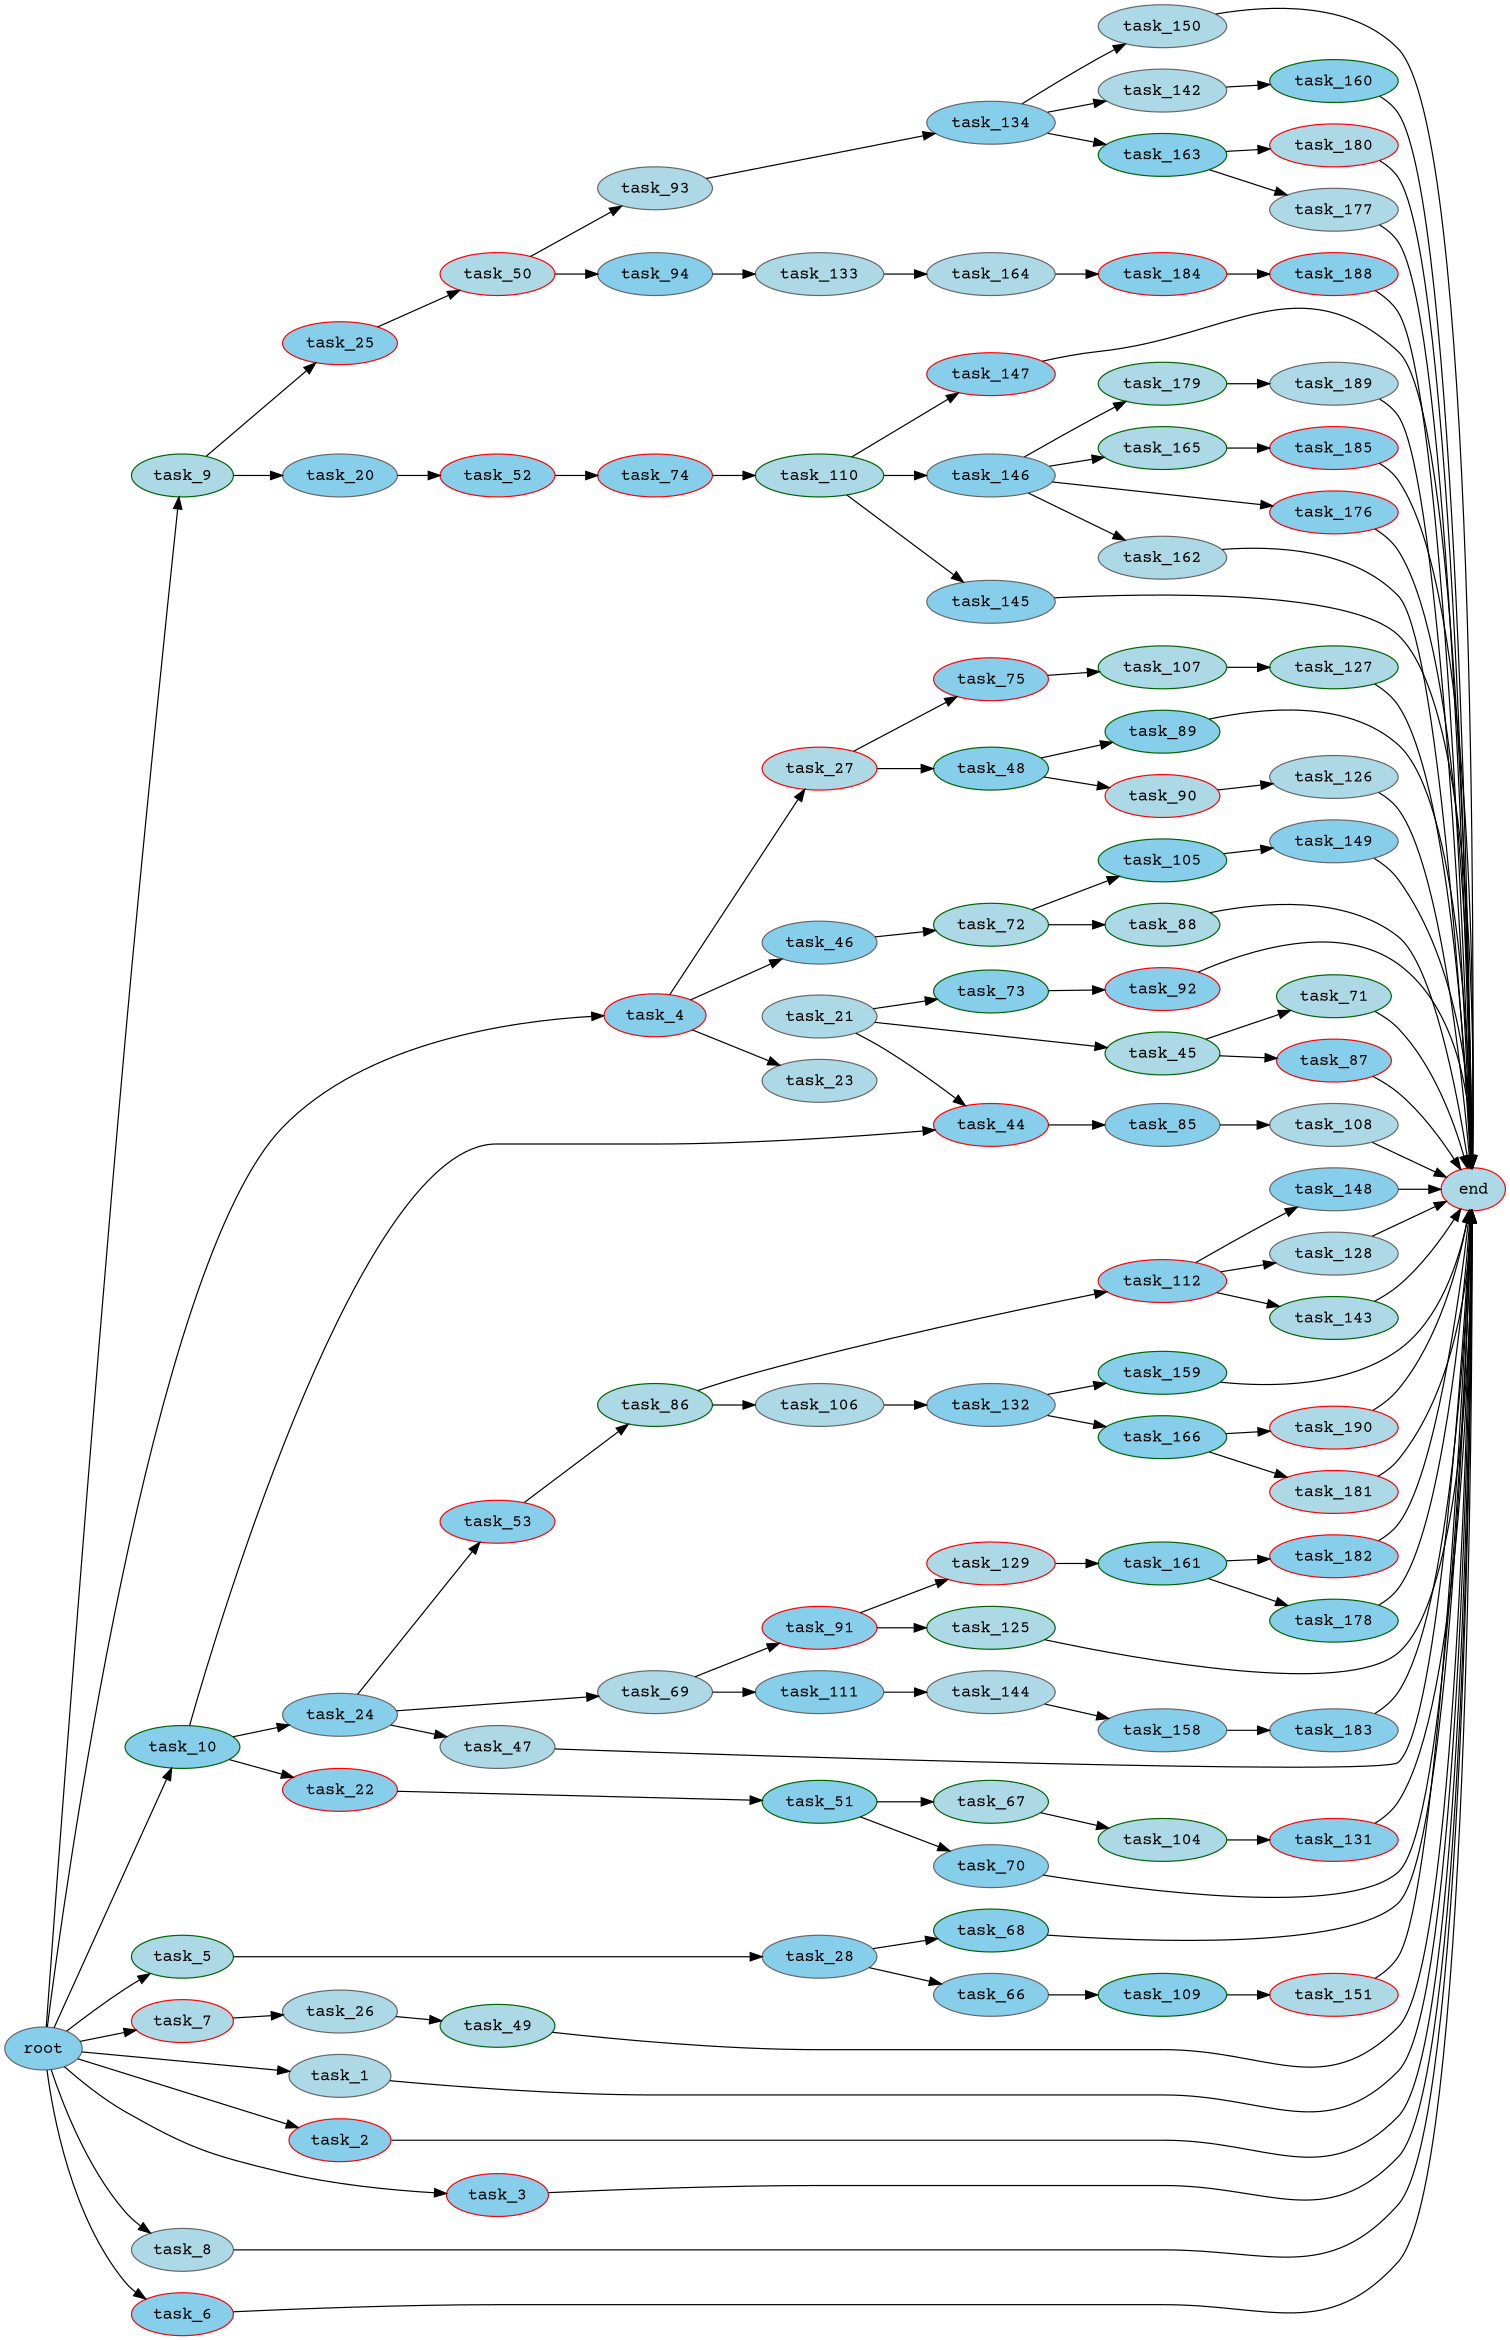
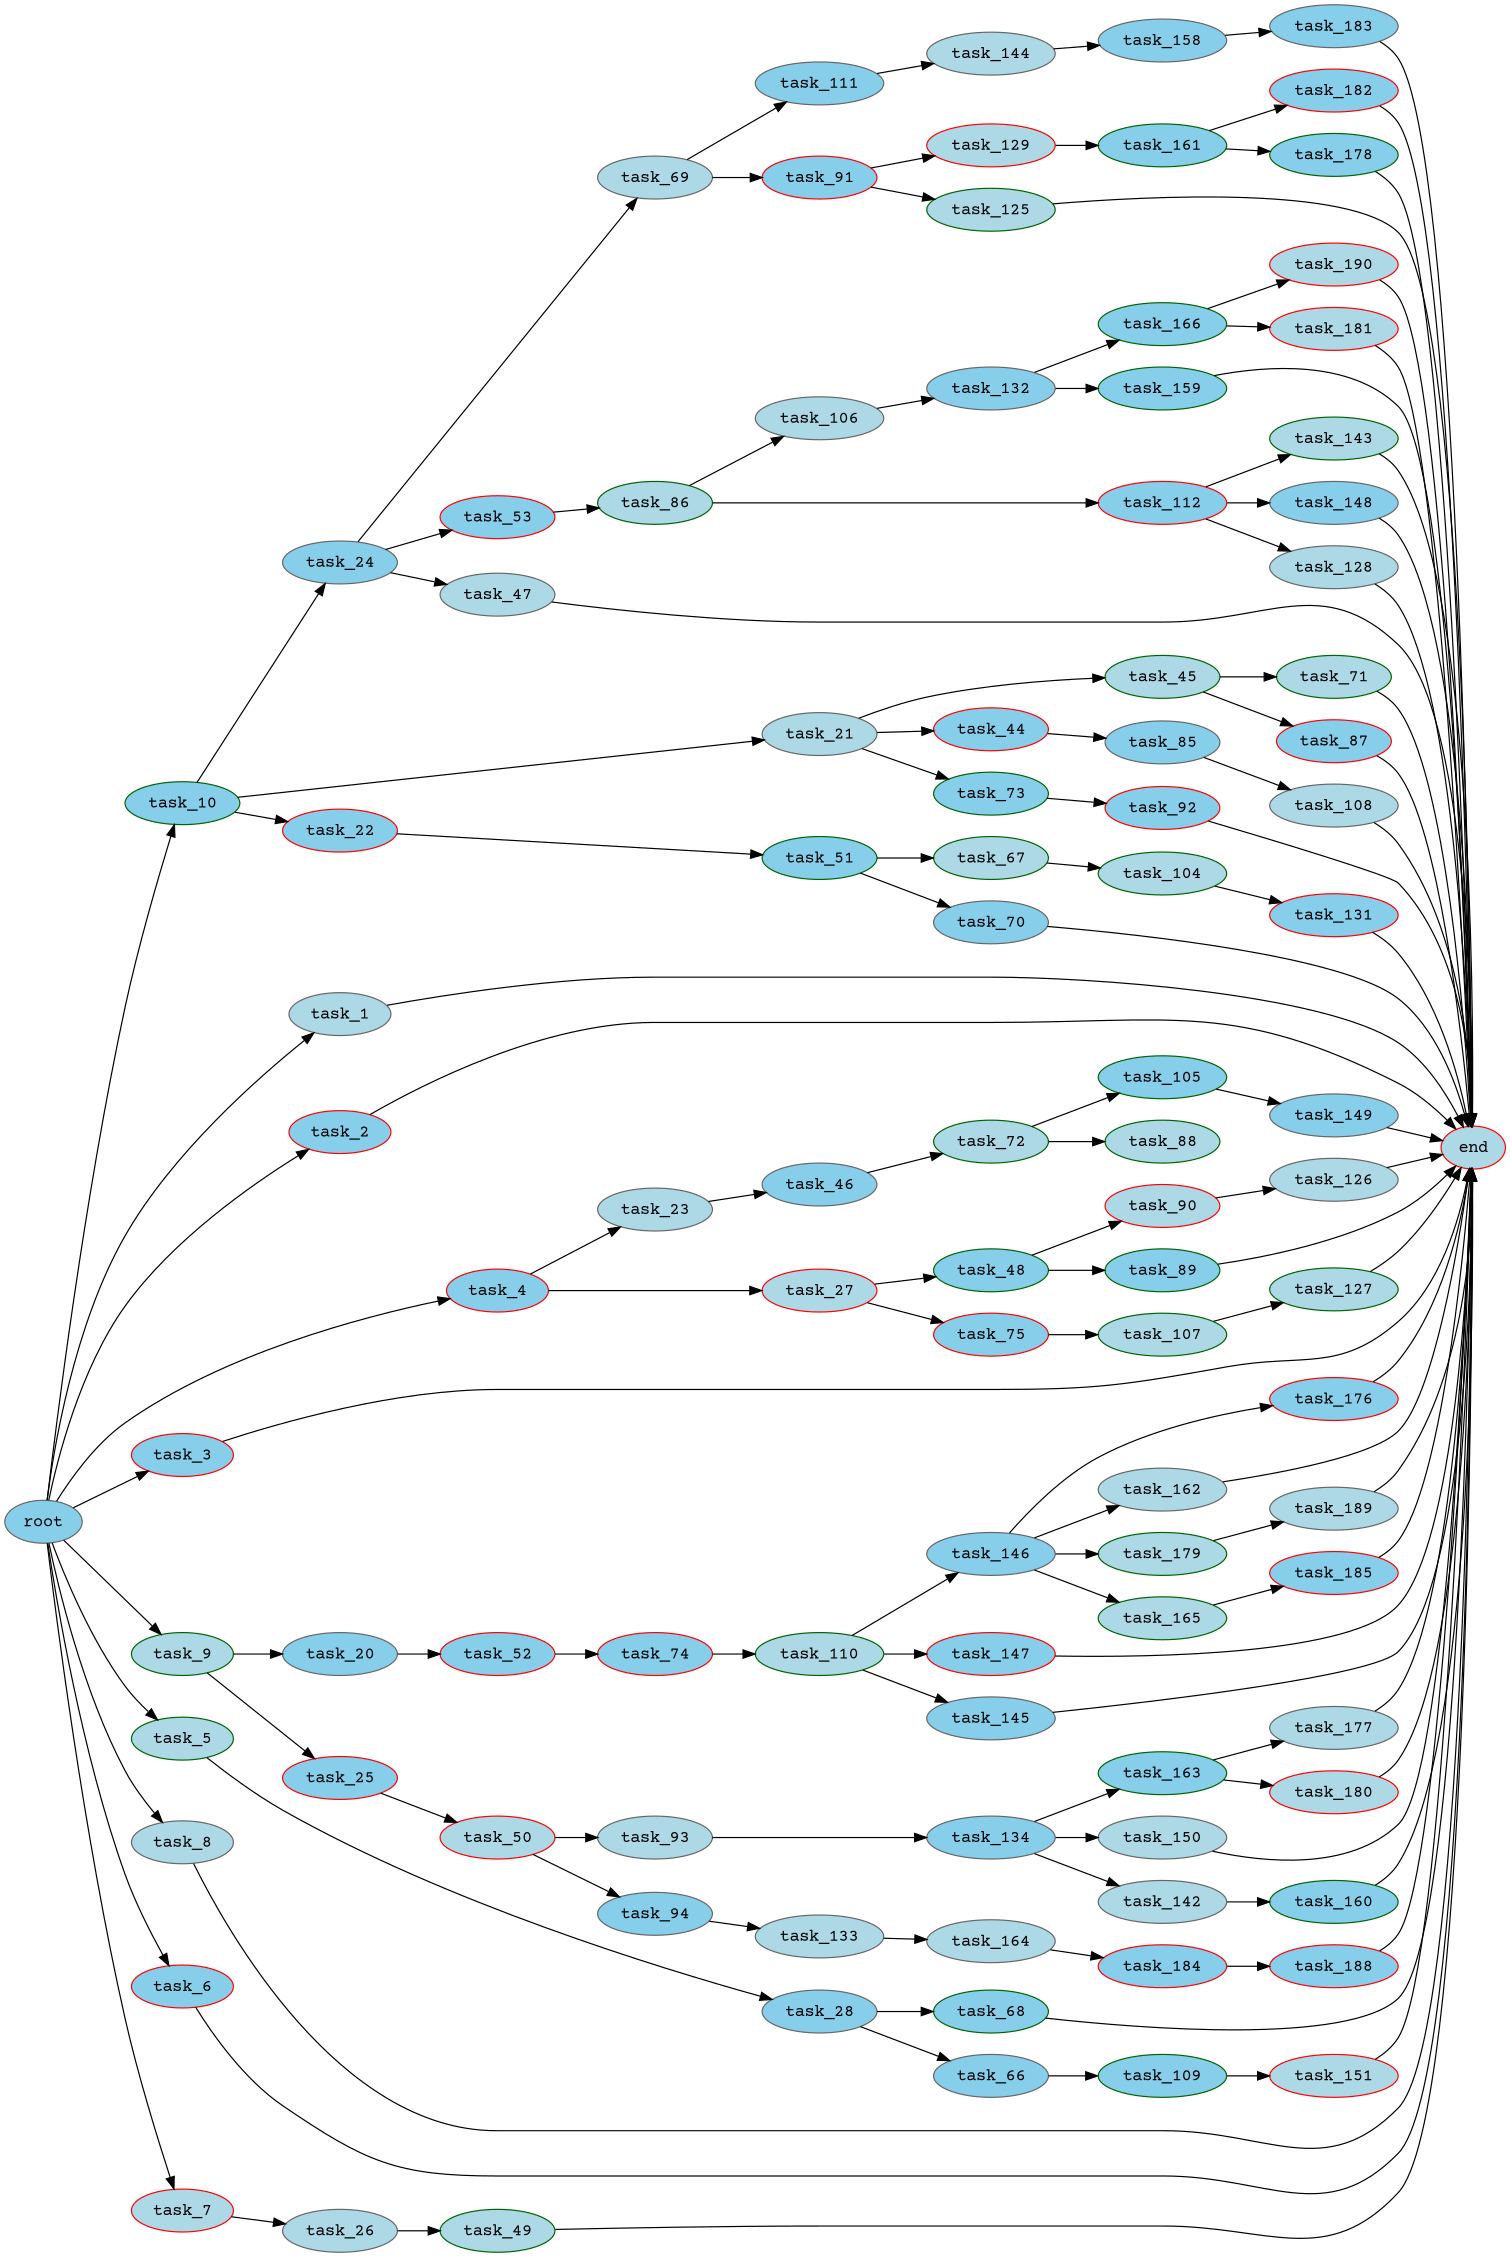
(1410, 951) -> none
(731, 982) -> (731, 1198)
(399, 1217) -> (495, 769)
